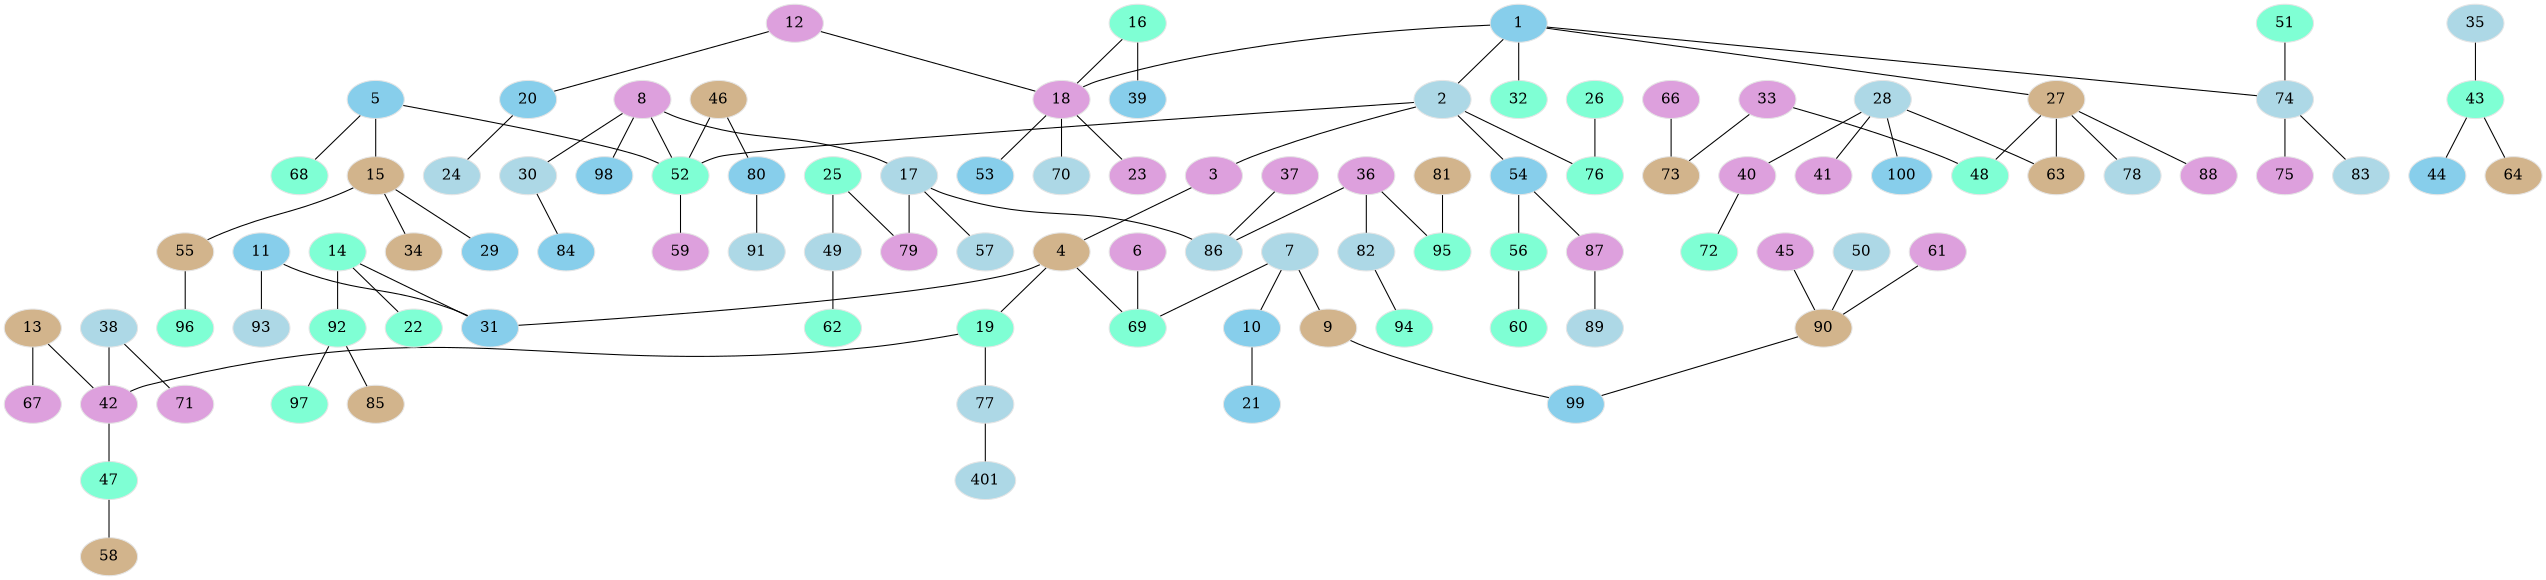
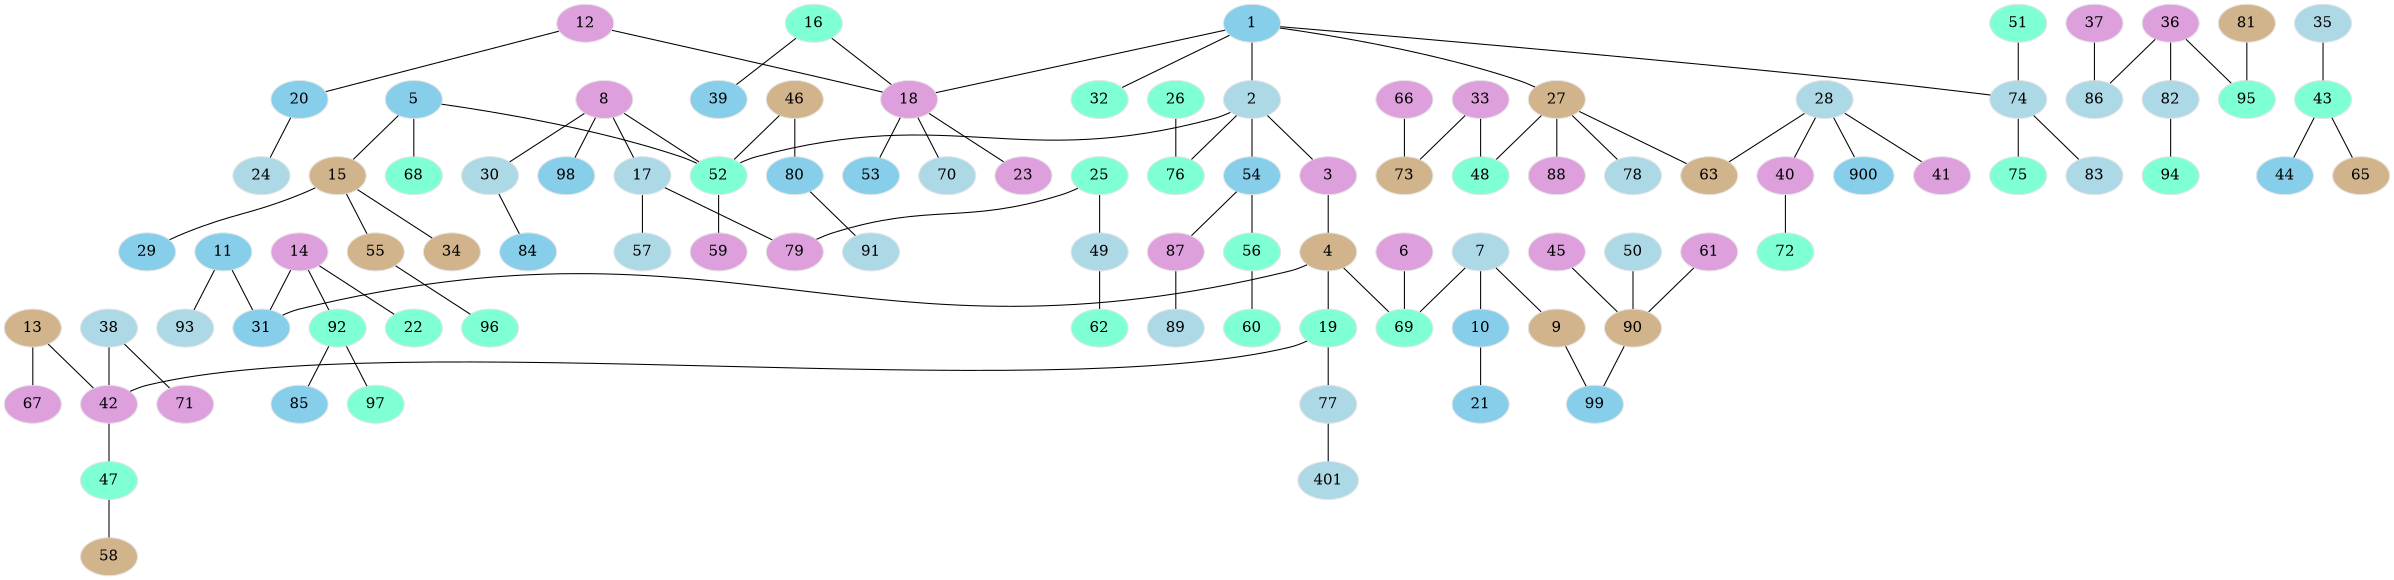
(1902, 176) -> (1864, 176)
(2285, 176) -> (2018, 176)
(2514, 176) -> (2361, 176)
(1062, 214) -> none
(338, 252) -> (300, 252)
(376, 404) -> (300, 404)
